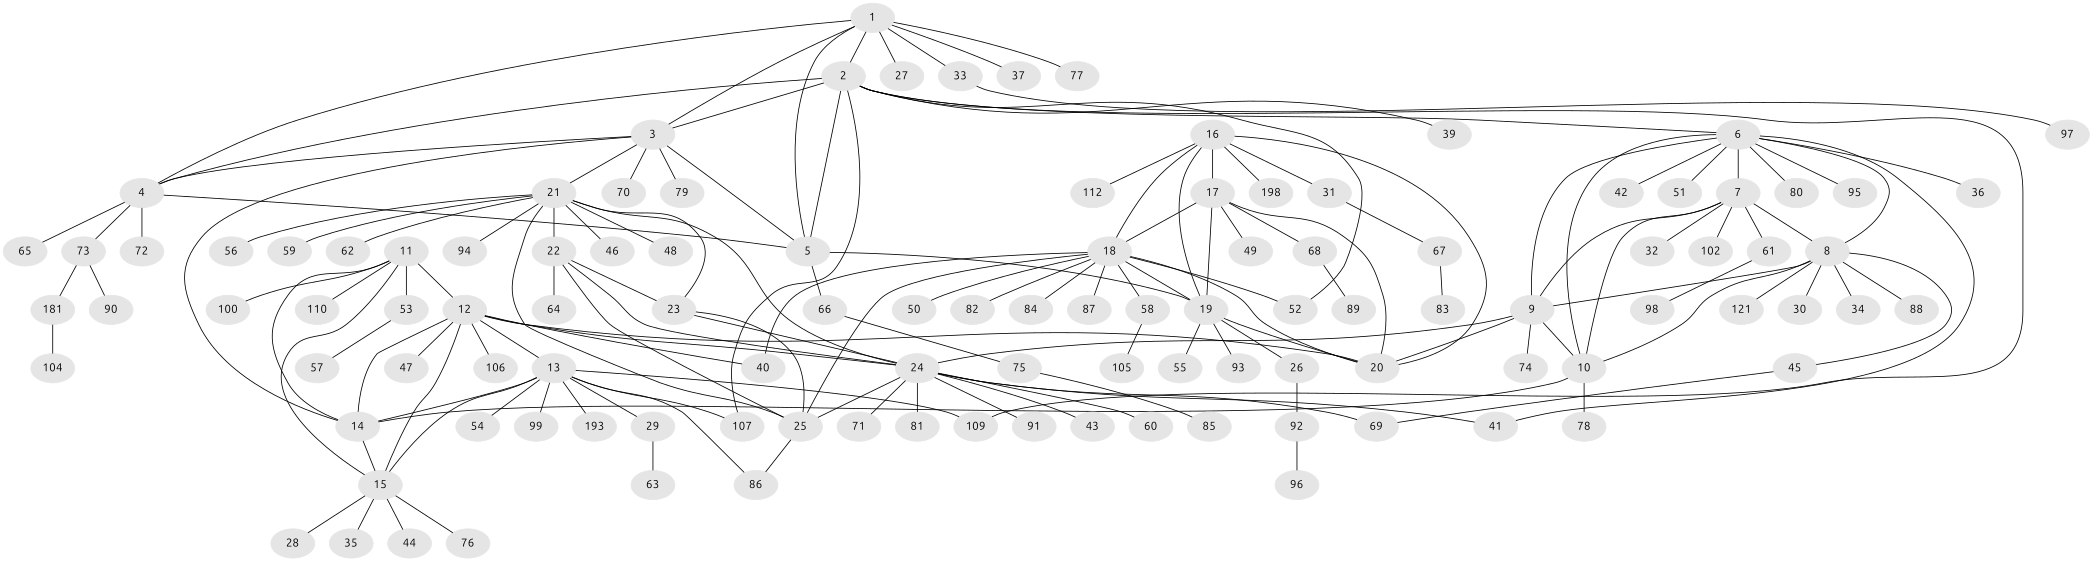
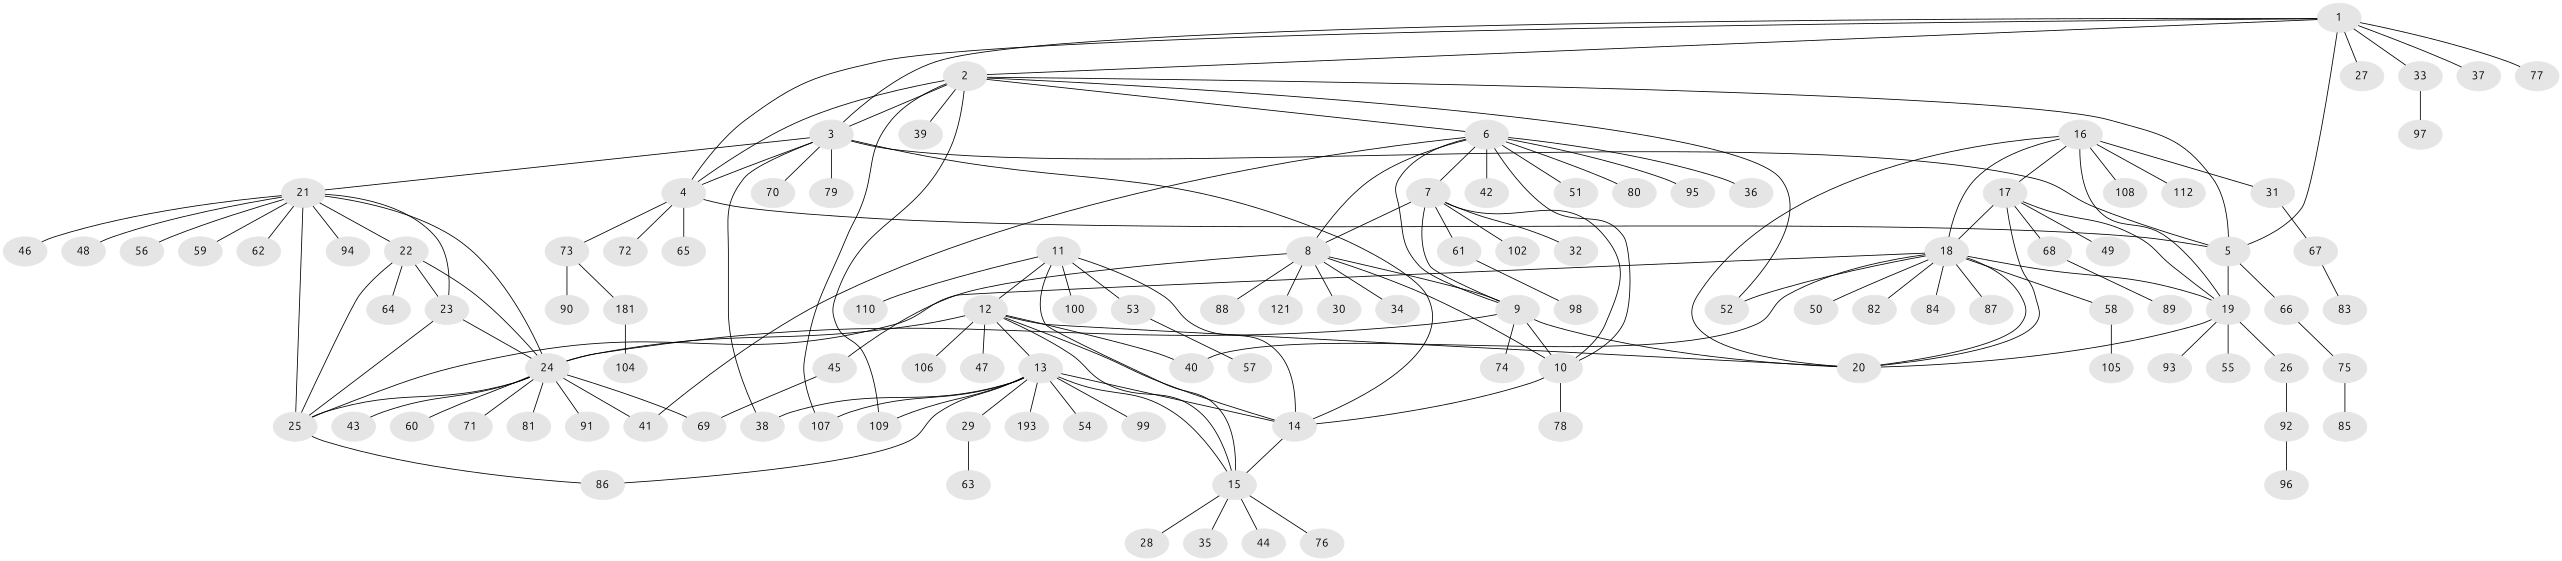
(1271, 193) -> (2125, 193)
none -> (762, 427)
